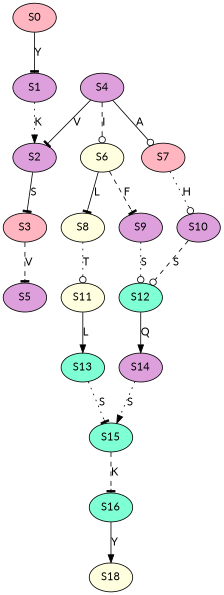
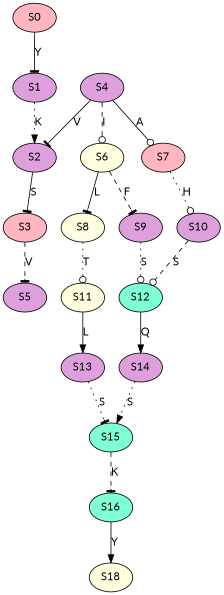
(83, 368) -> (83, 368)
